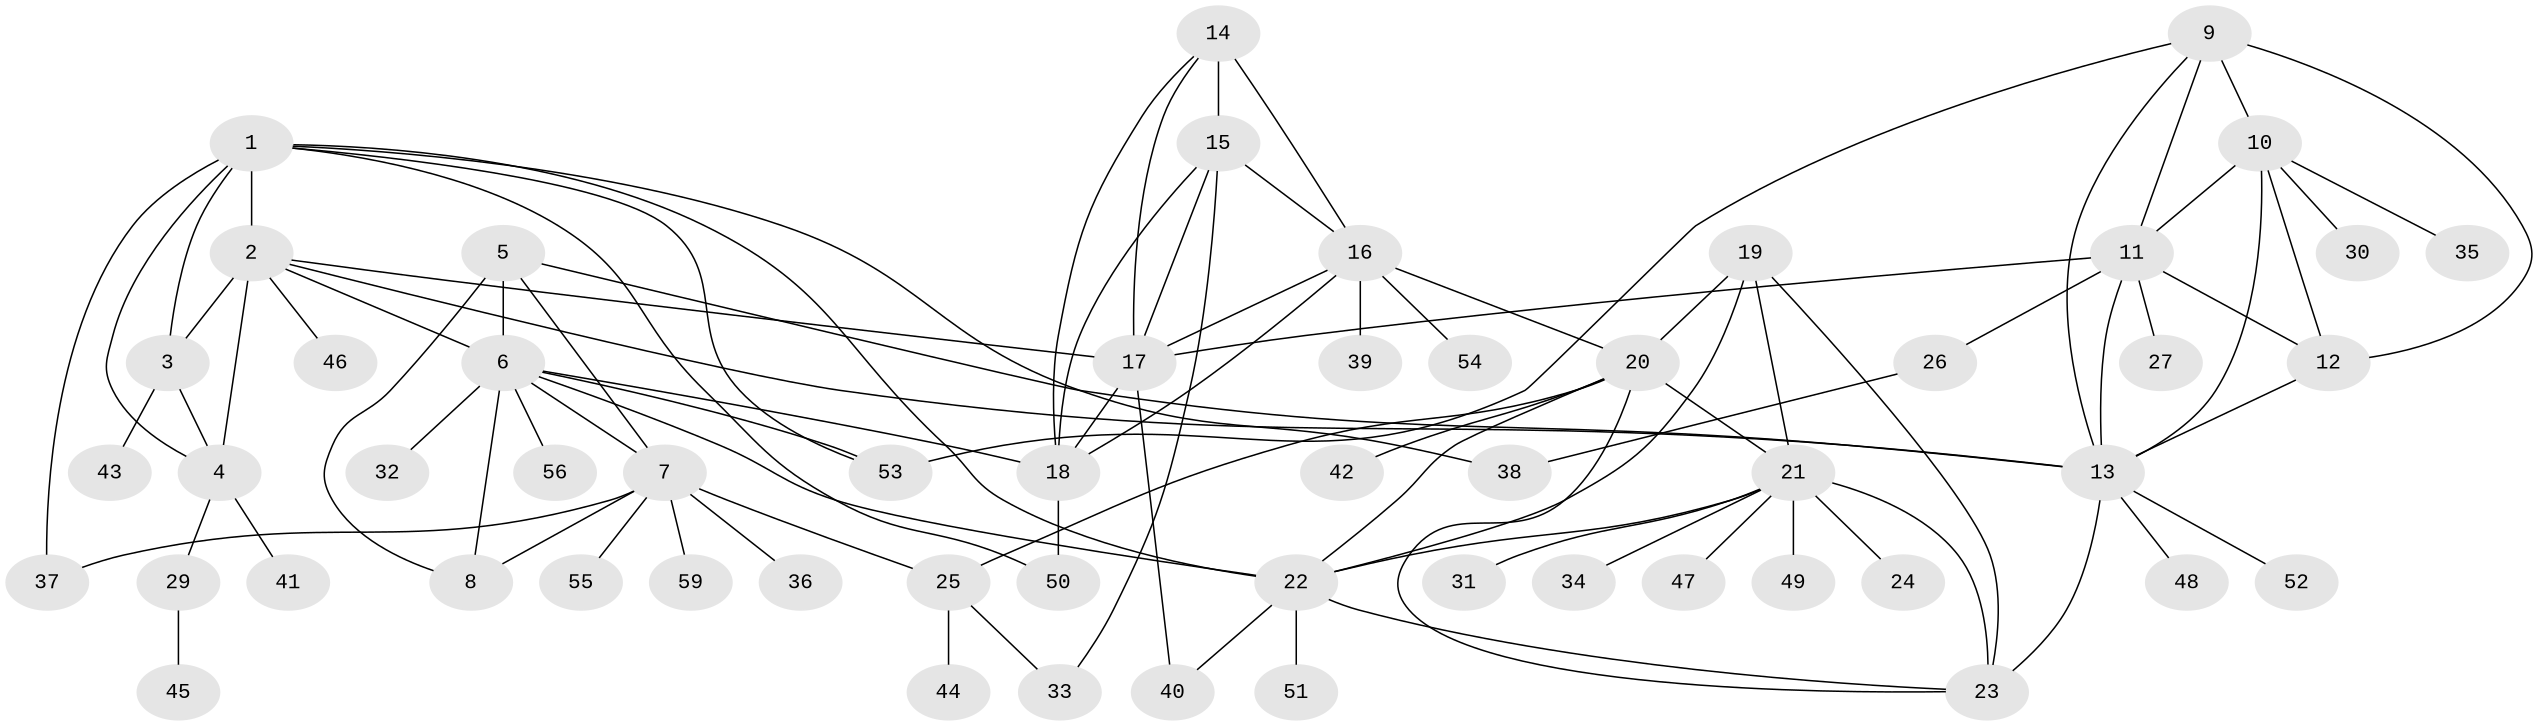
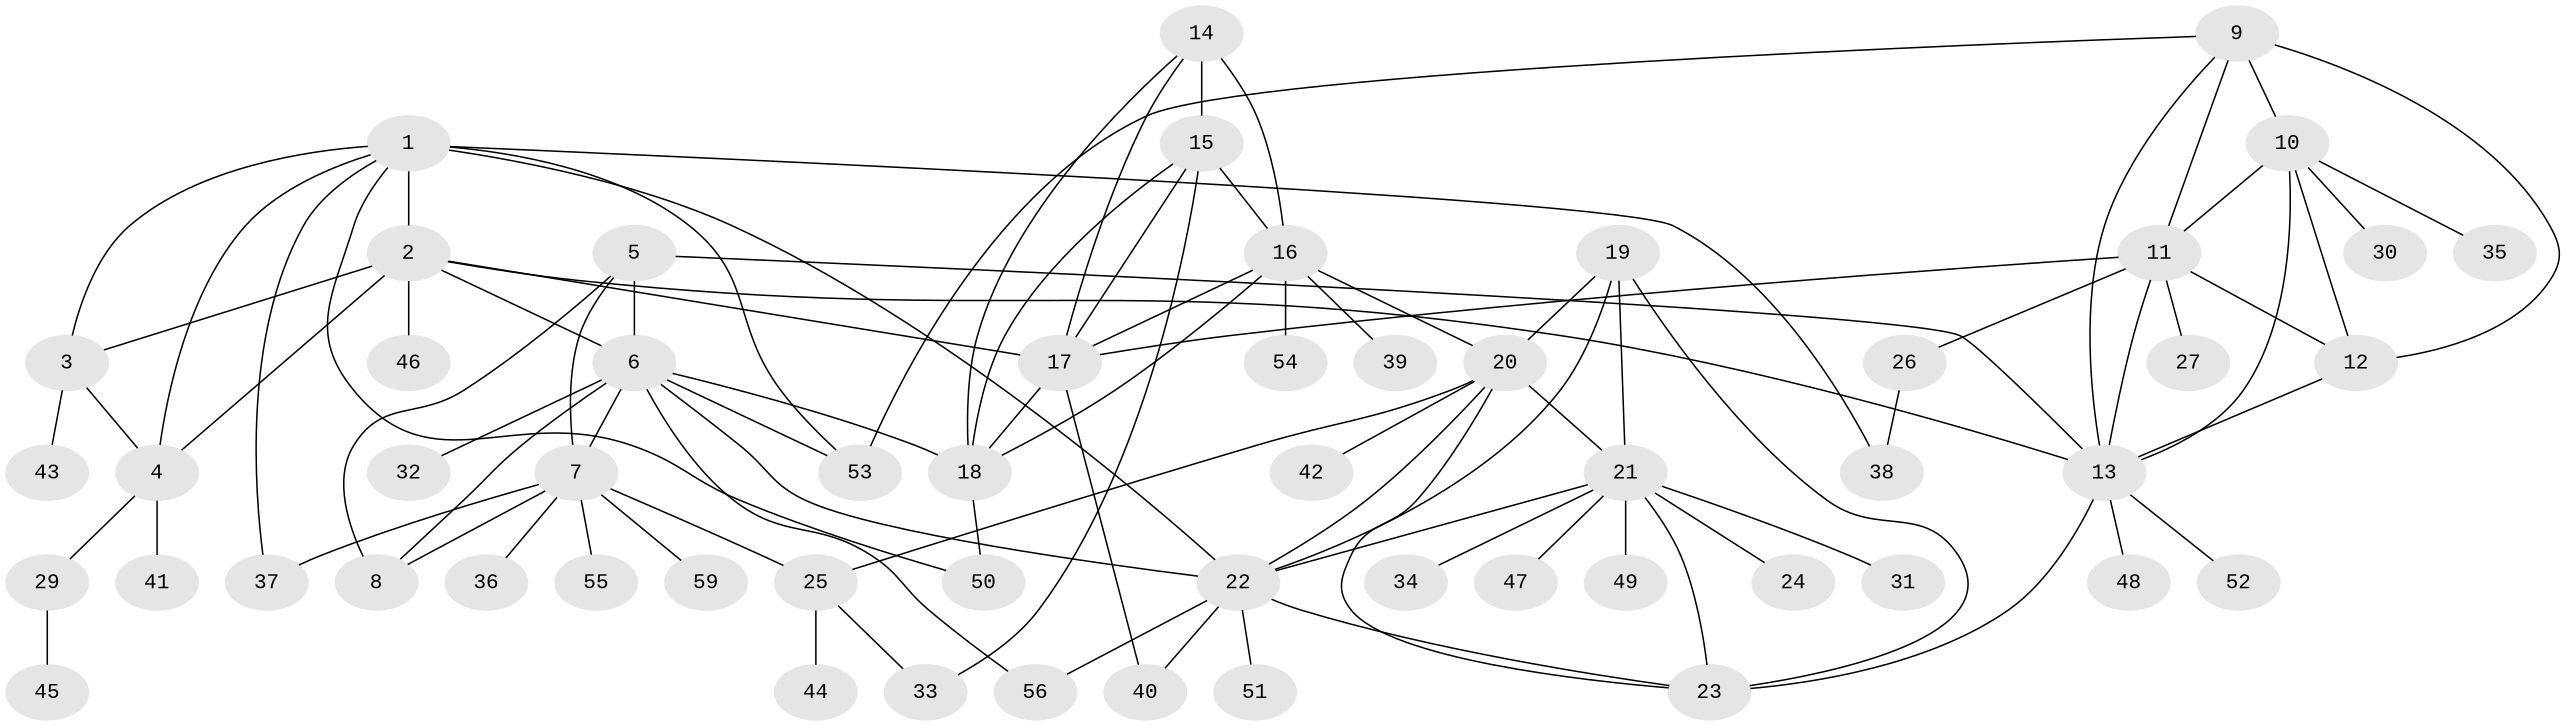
none -> (1141, 636)
